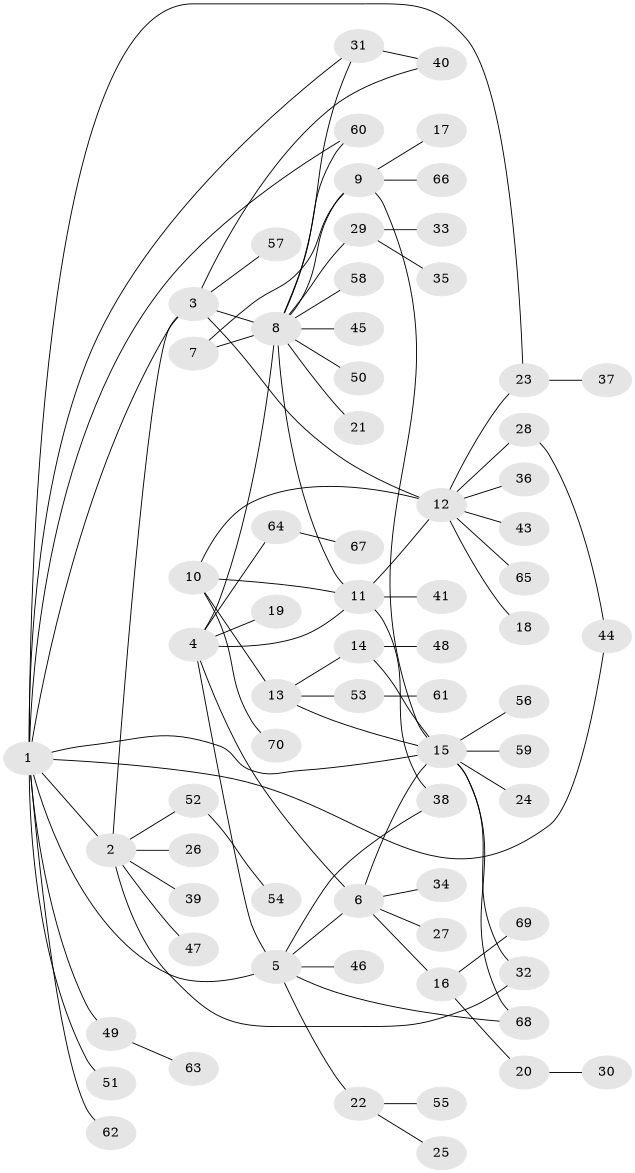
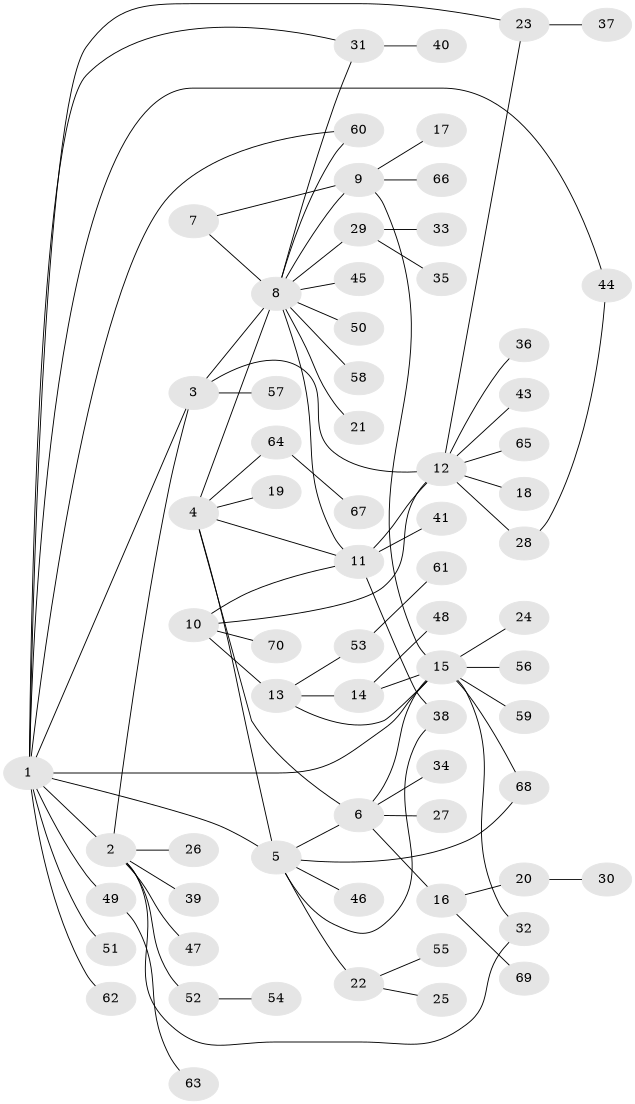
(286, 153) -> none
